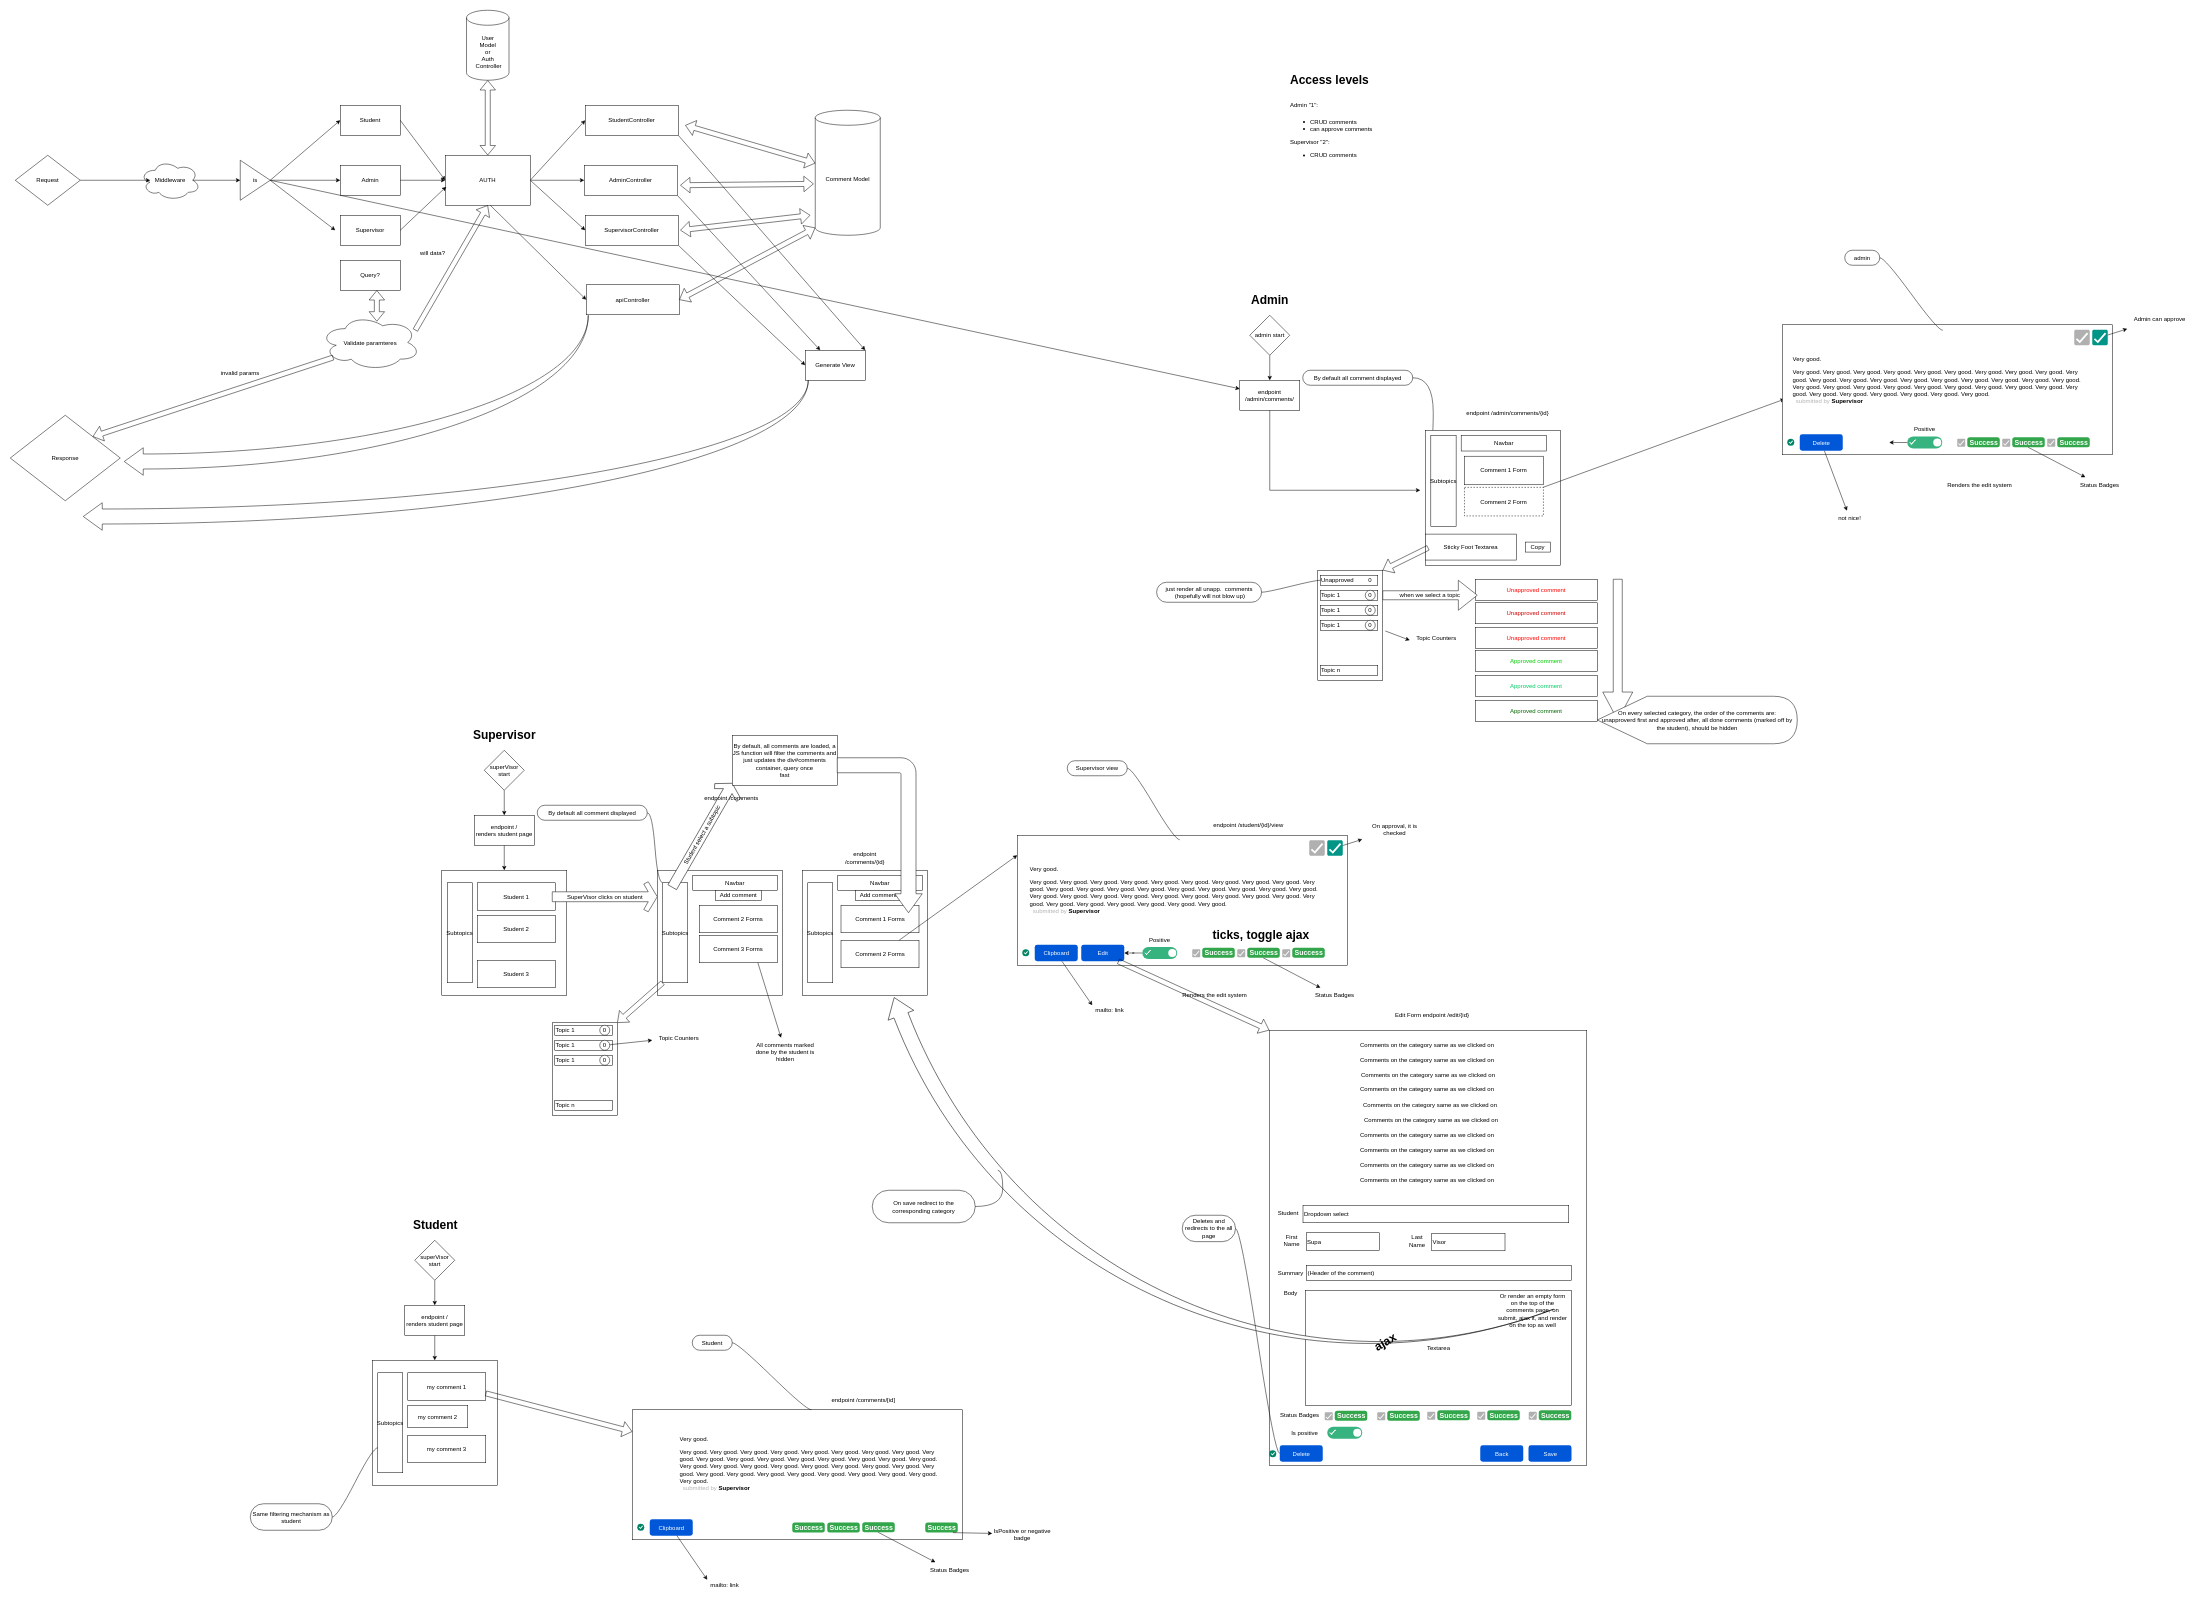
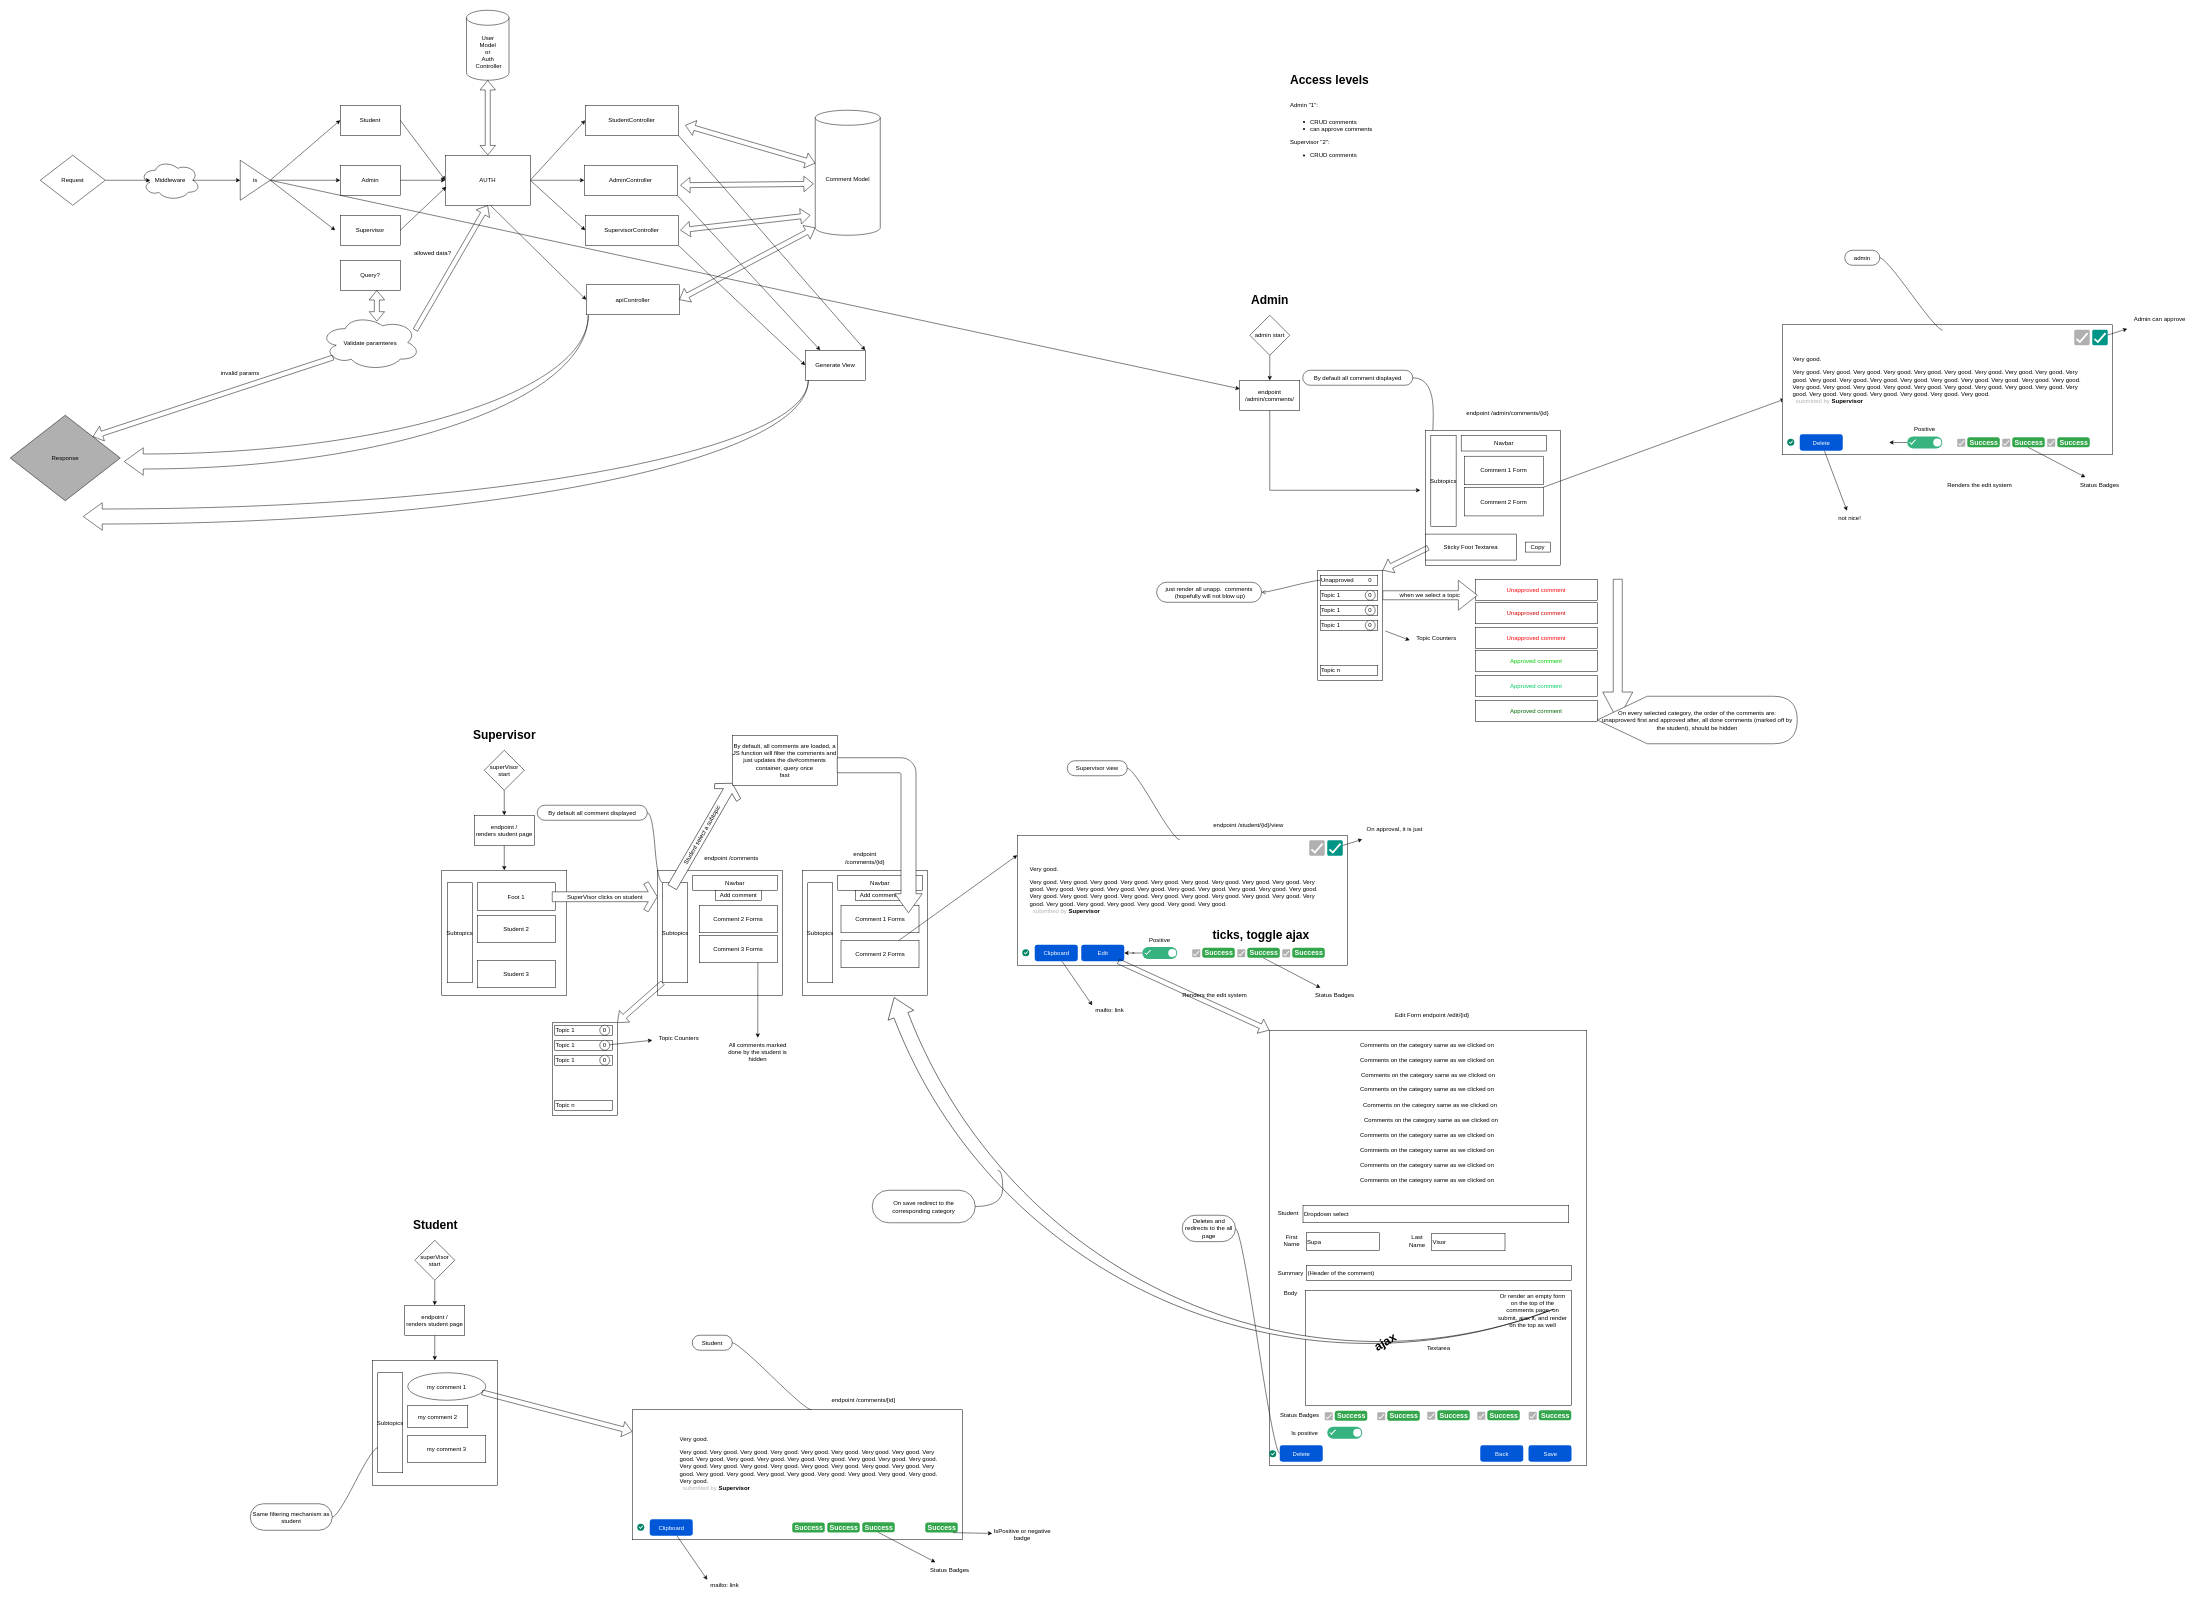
(48, 180) -> (73, 180)
(433, 253) -> (433, 253)
(65, 458) -> (65, 458)
(1504, 502) -> (1504, 502)
(1264, 592) -> (1265, 592)
(732, 798) -> (732, 858)
(1395, 829) -> (1395, 829)
(516, 897) -> (516, 897)
(785, 1052) -> (758, 1052)
(447, 1387) -> (447, 1387)
